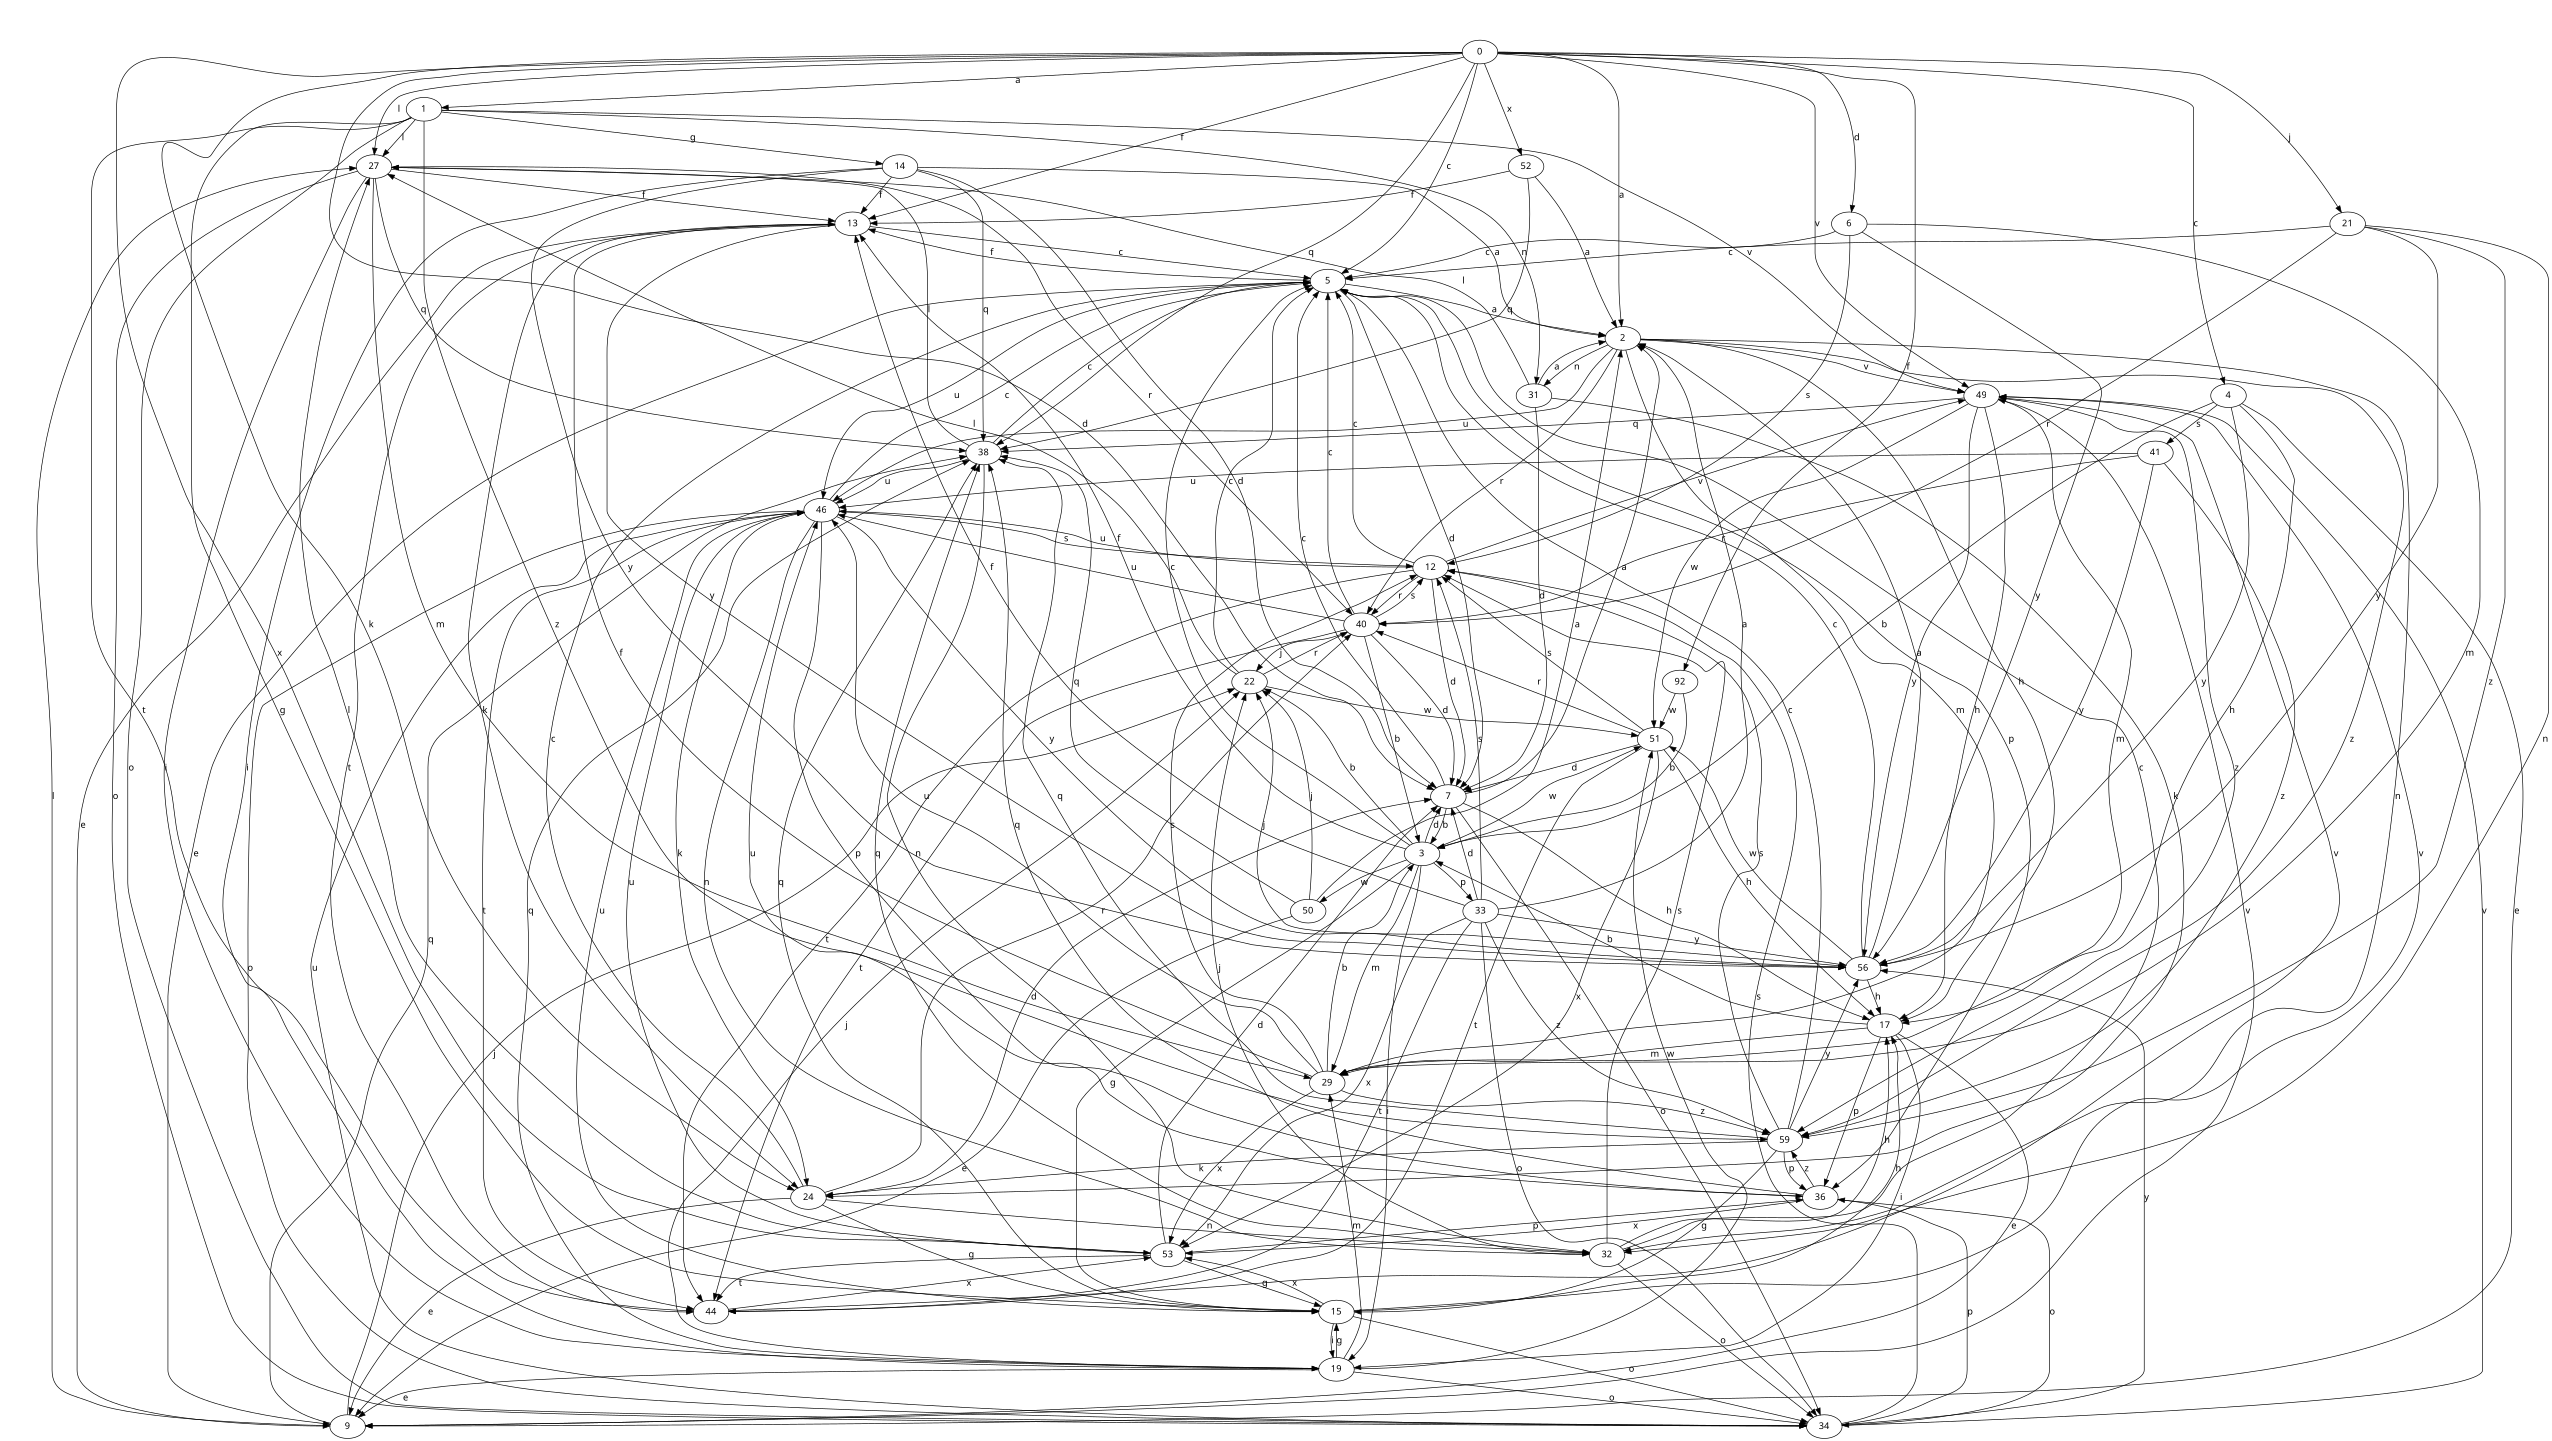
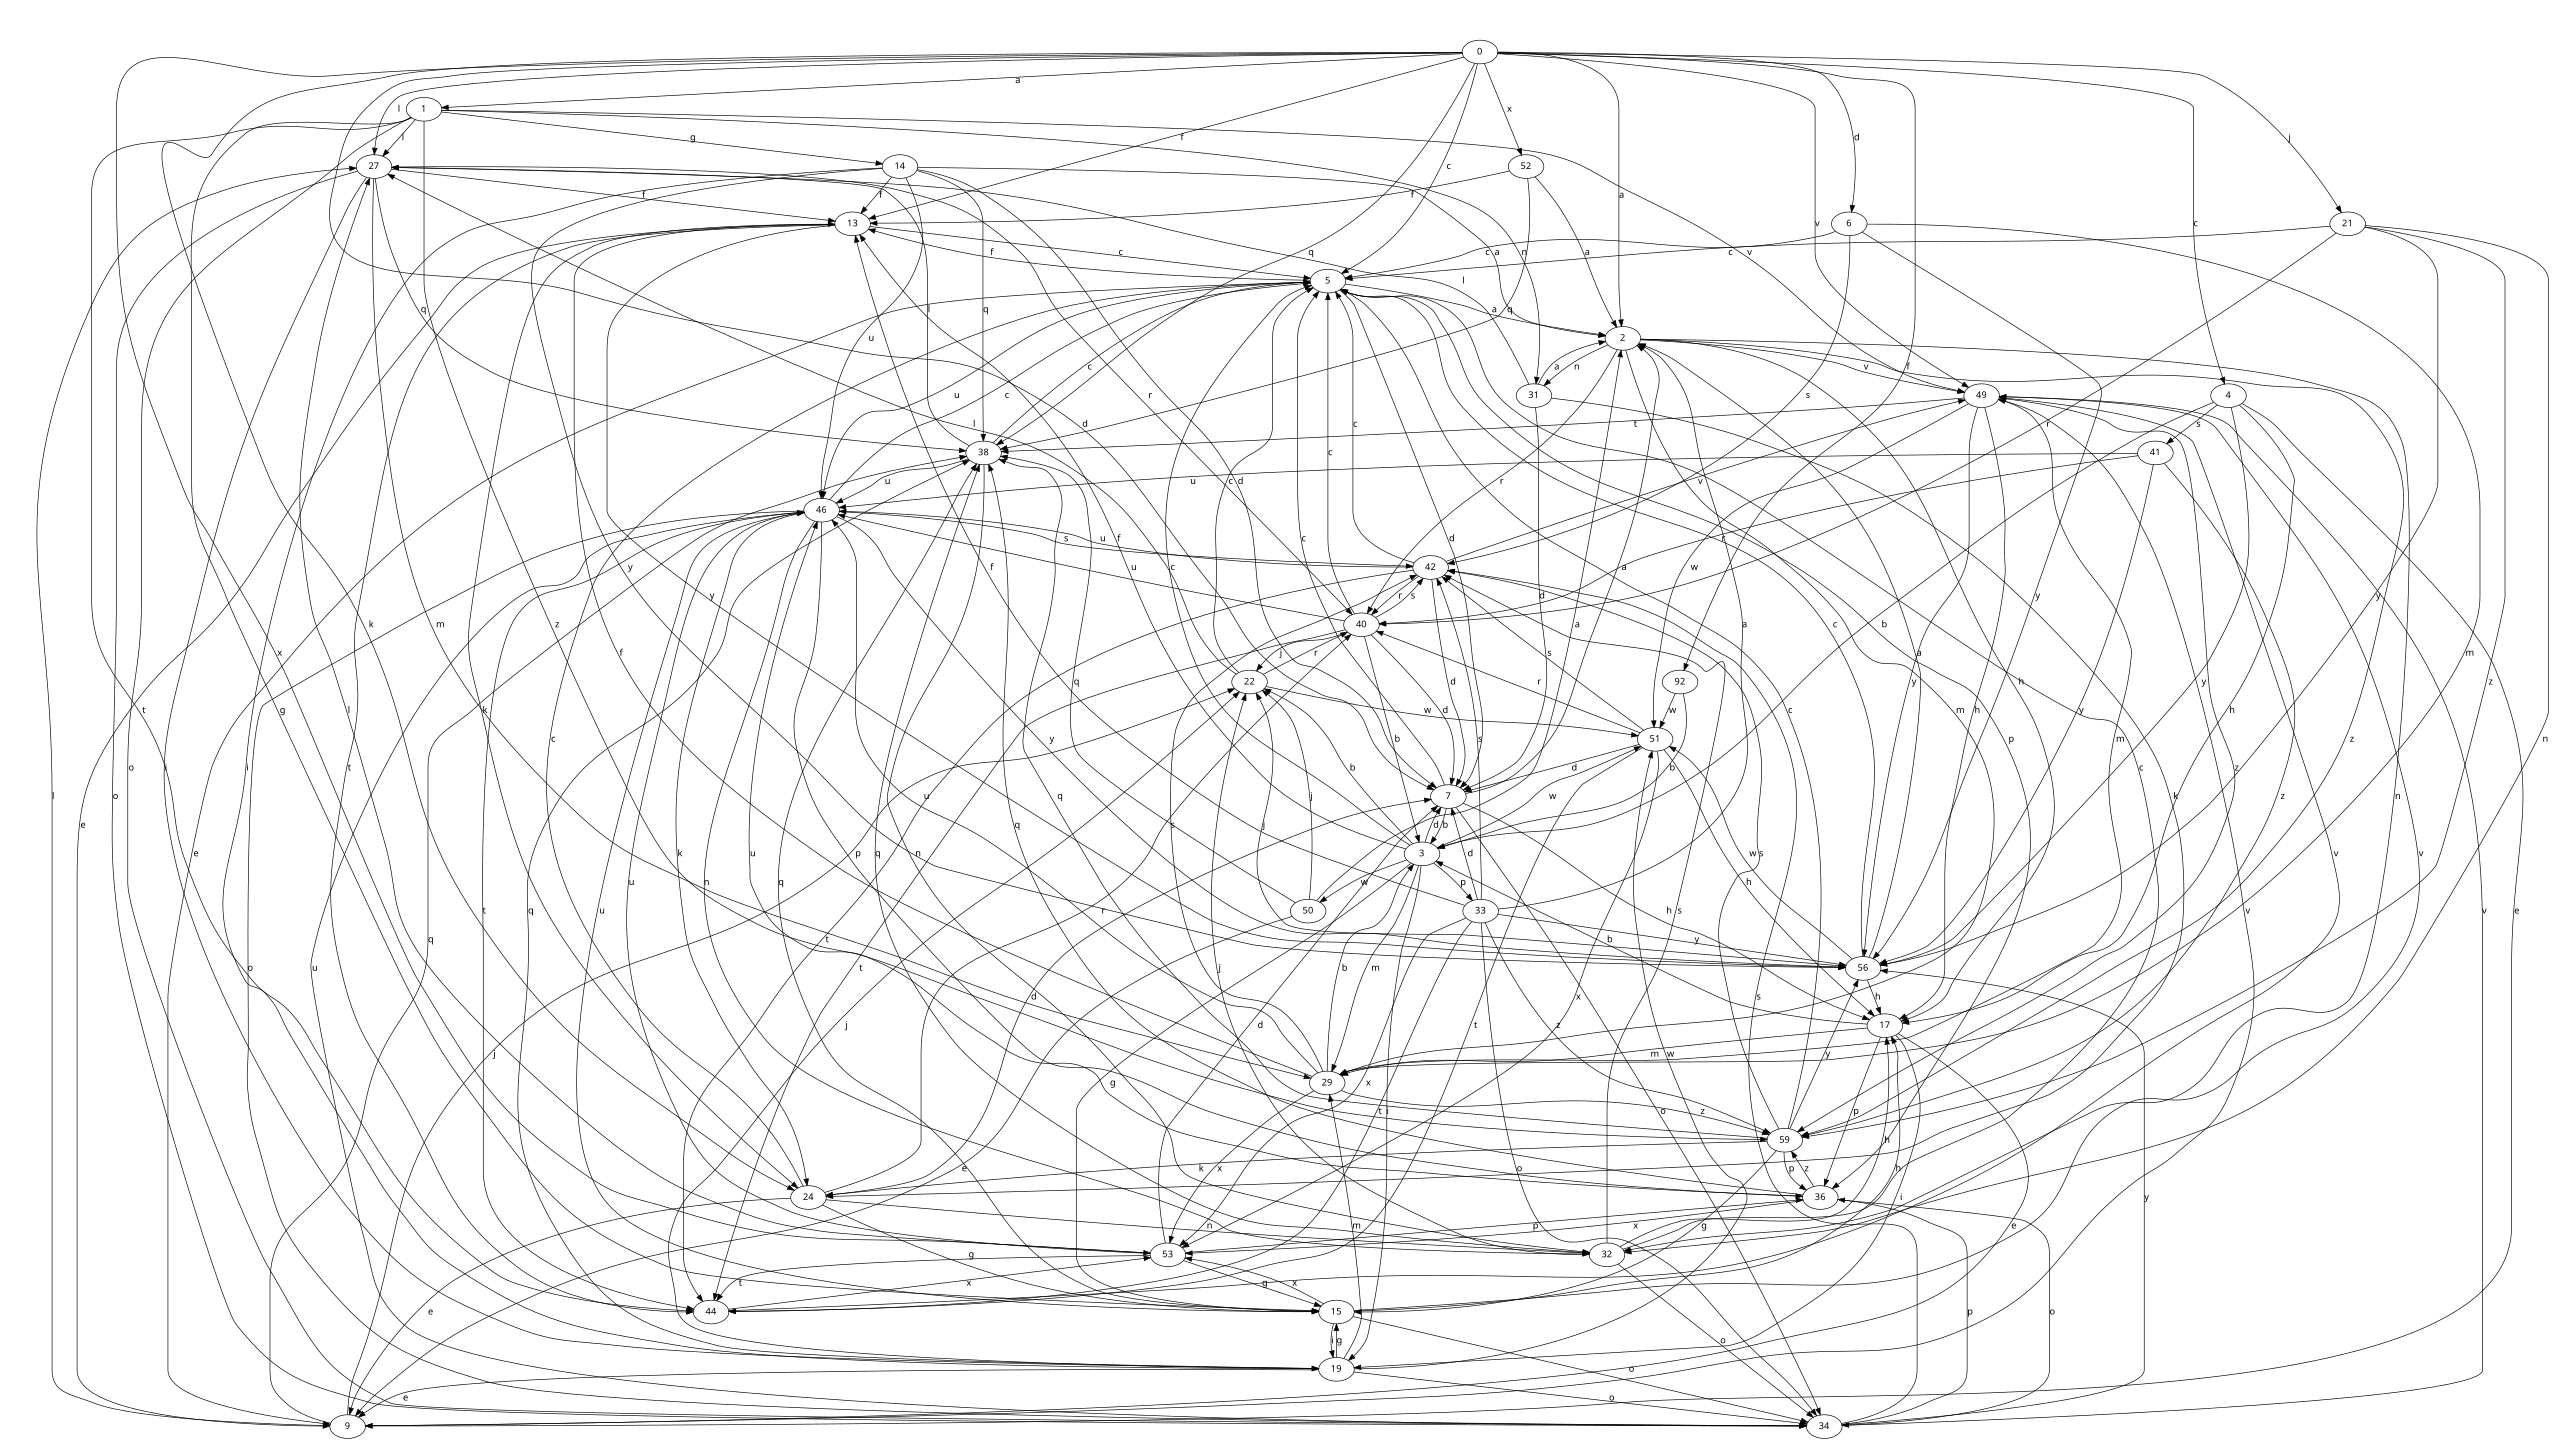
(1636, 424) -> (1636, 424)
(1233, 431) -> (867, 329)
(1431, 567) -> (1431, 567)
